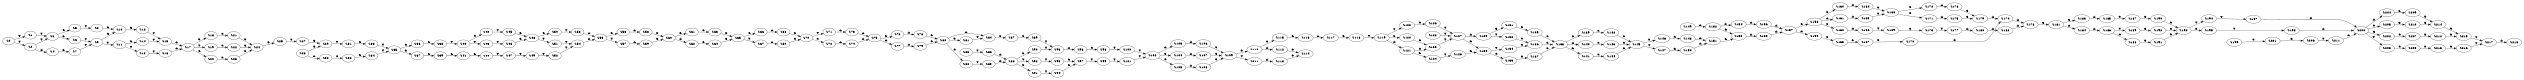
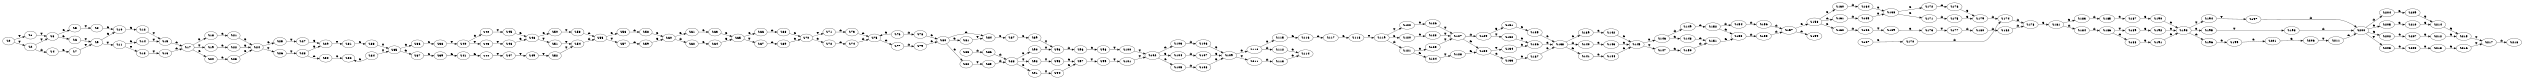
none -> (1674, 33)
(885, 38) -> (887, 34)
(1419, 42) -> (1419, 37)
(1840, 42) -> none
none -> (2209, 42)
(977, 51) -> (977, 51)
none -> (280, 53)
(359, 57) -> (362, 61)
